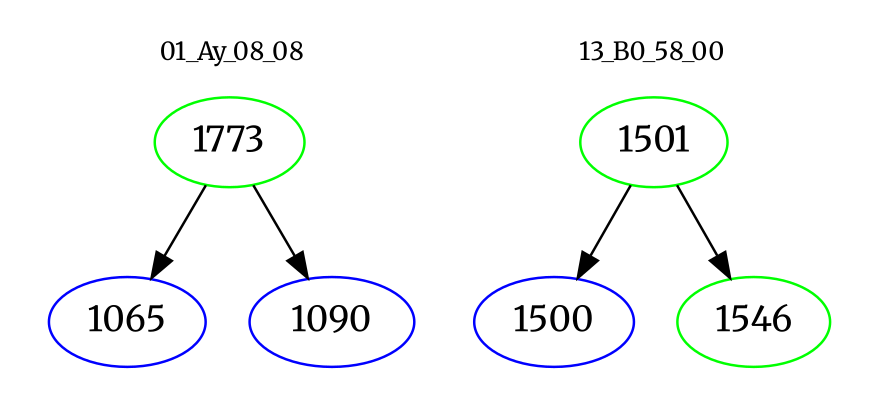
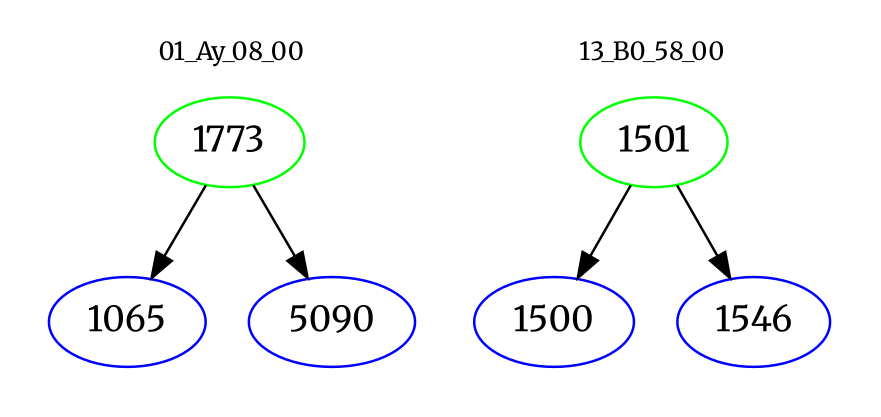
(232, 54) -> (232, 54)
(332, 322) -> (332, 322)
(754, 322) -> (754, 322)
